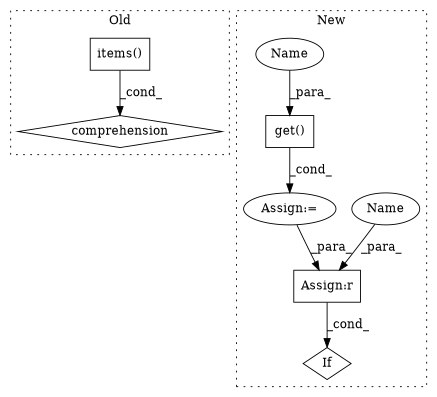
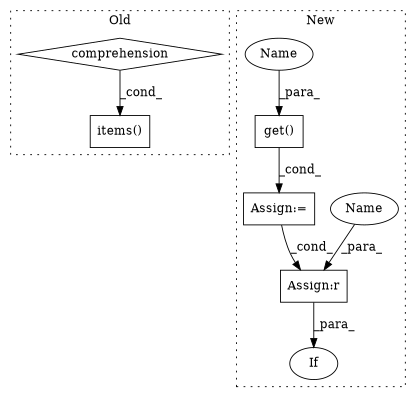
(120, 88) -> (120, 88)
(290, 209) -> (279, 209)
(332, 248) -> (312, 248)
(348, 325) -> (334, 325)
(327, 364) -> (314, 364)
